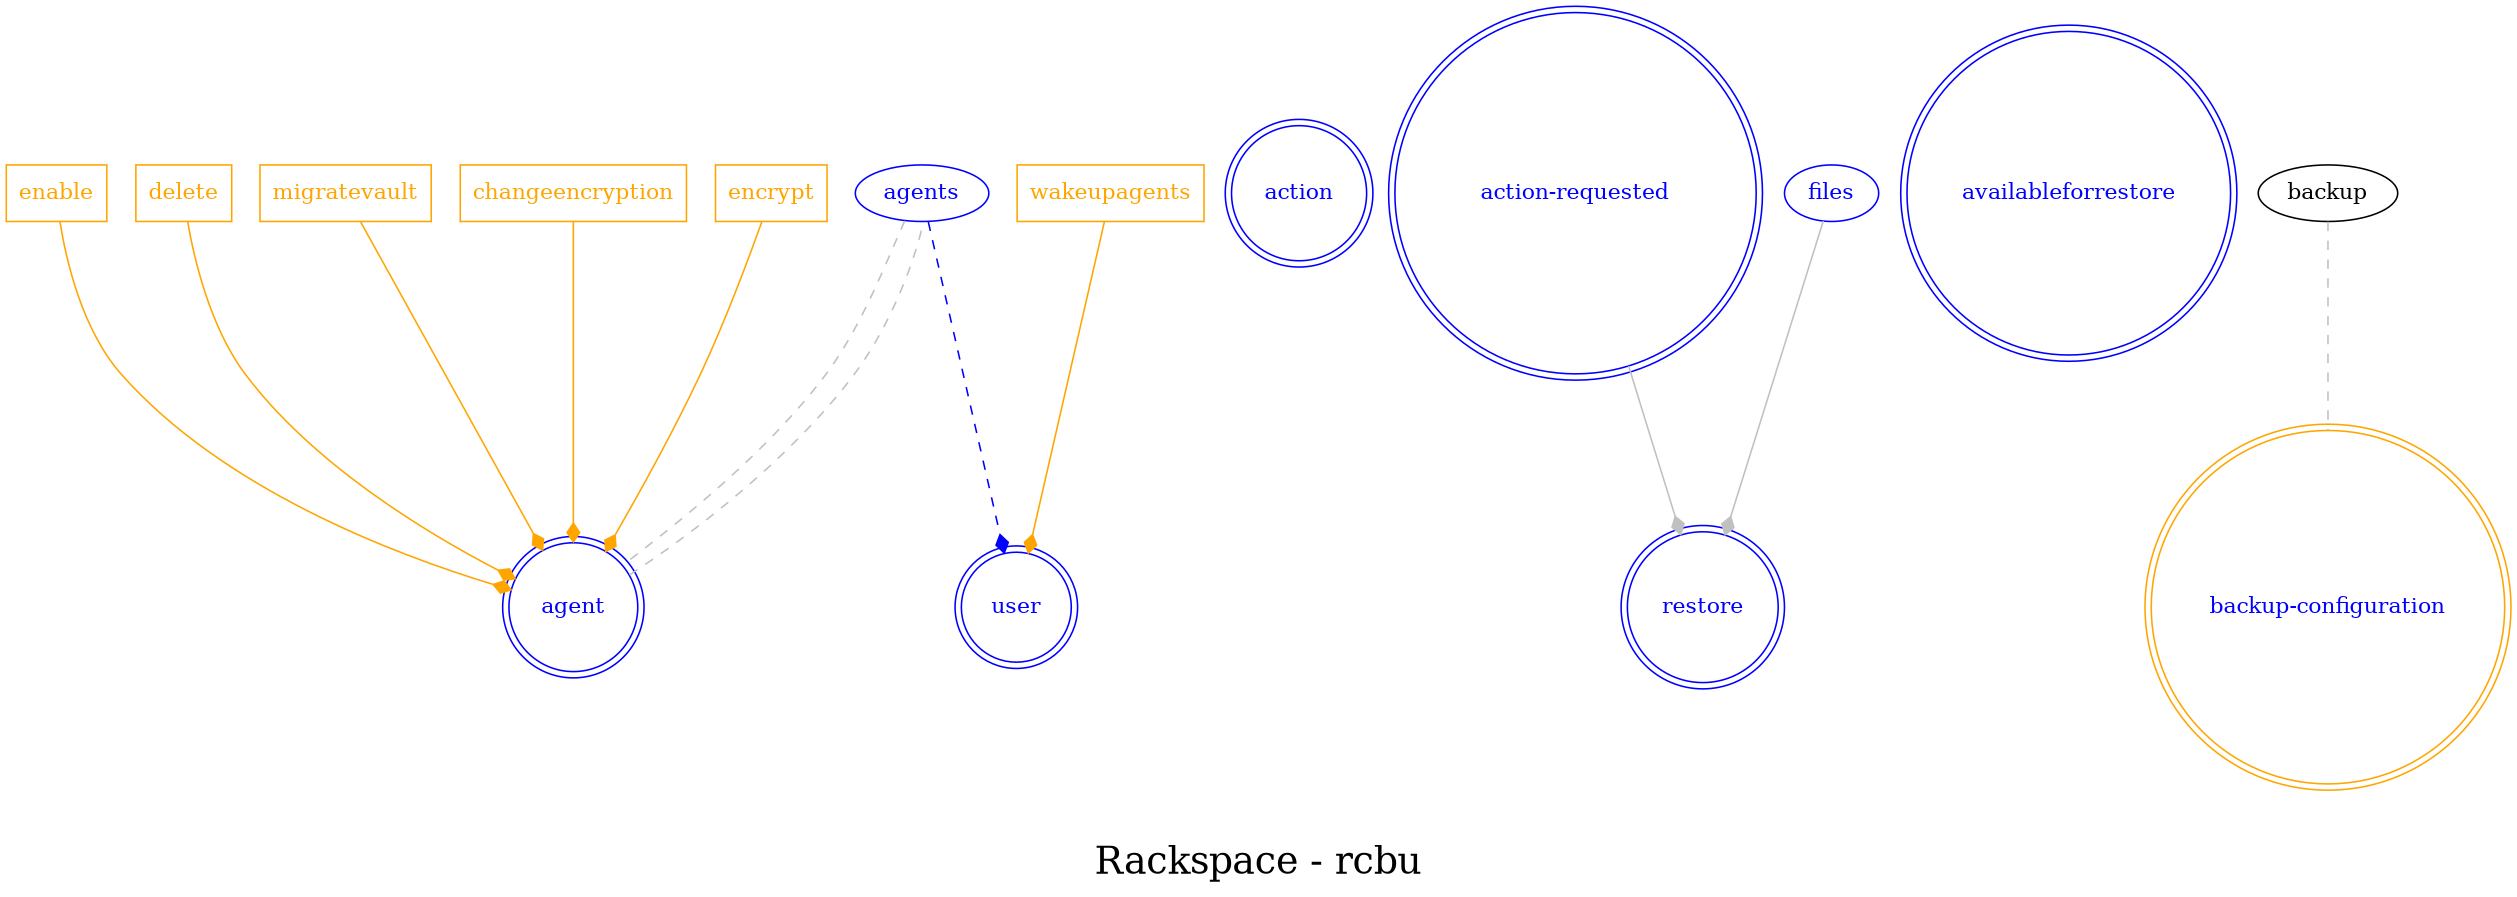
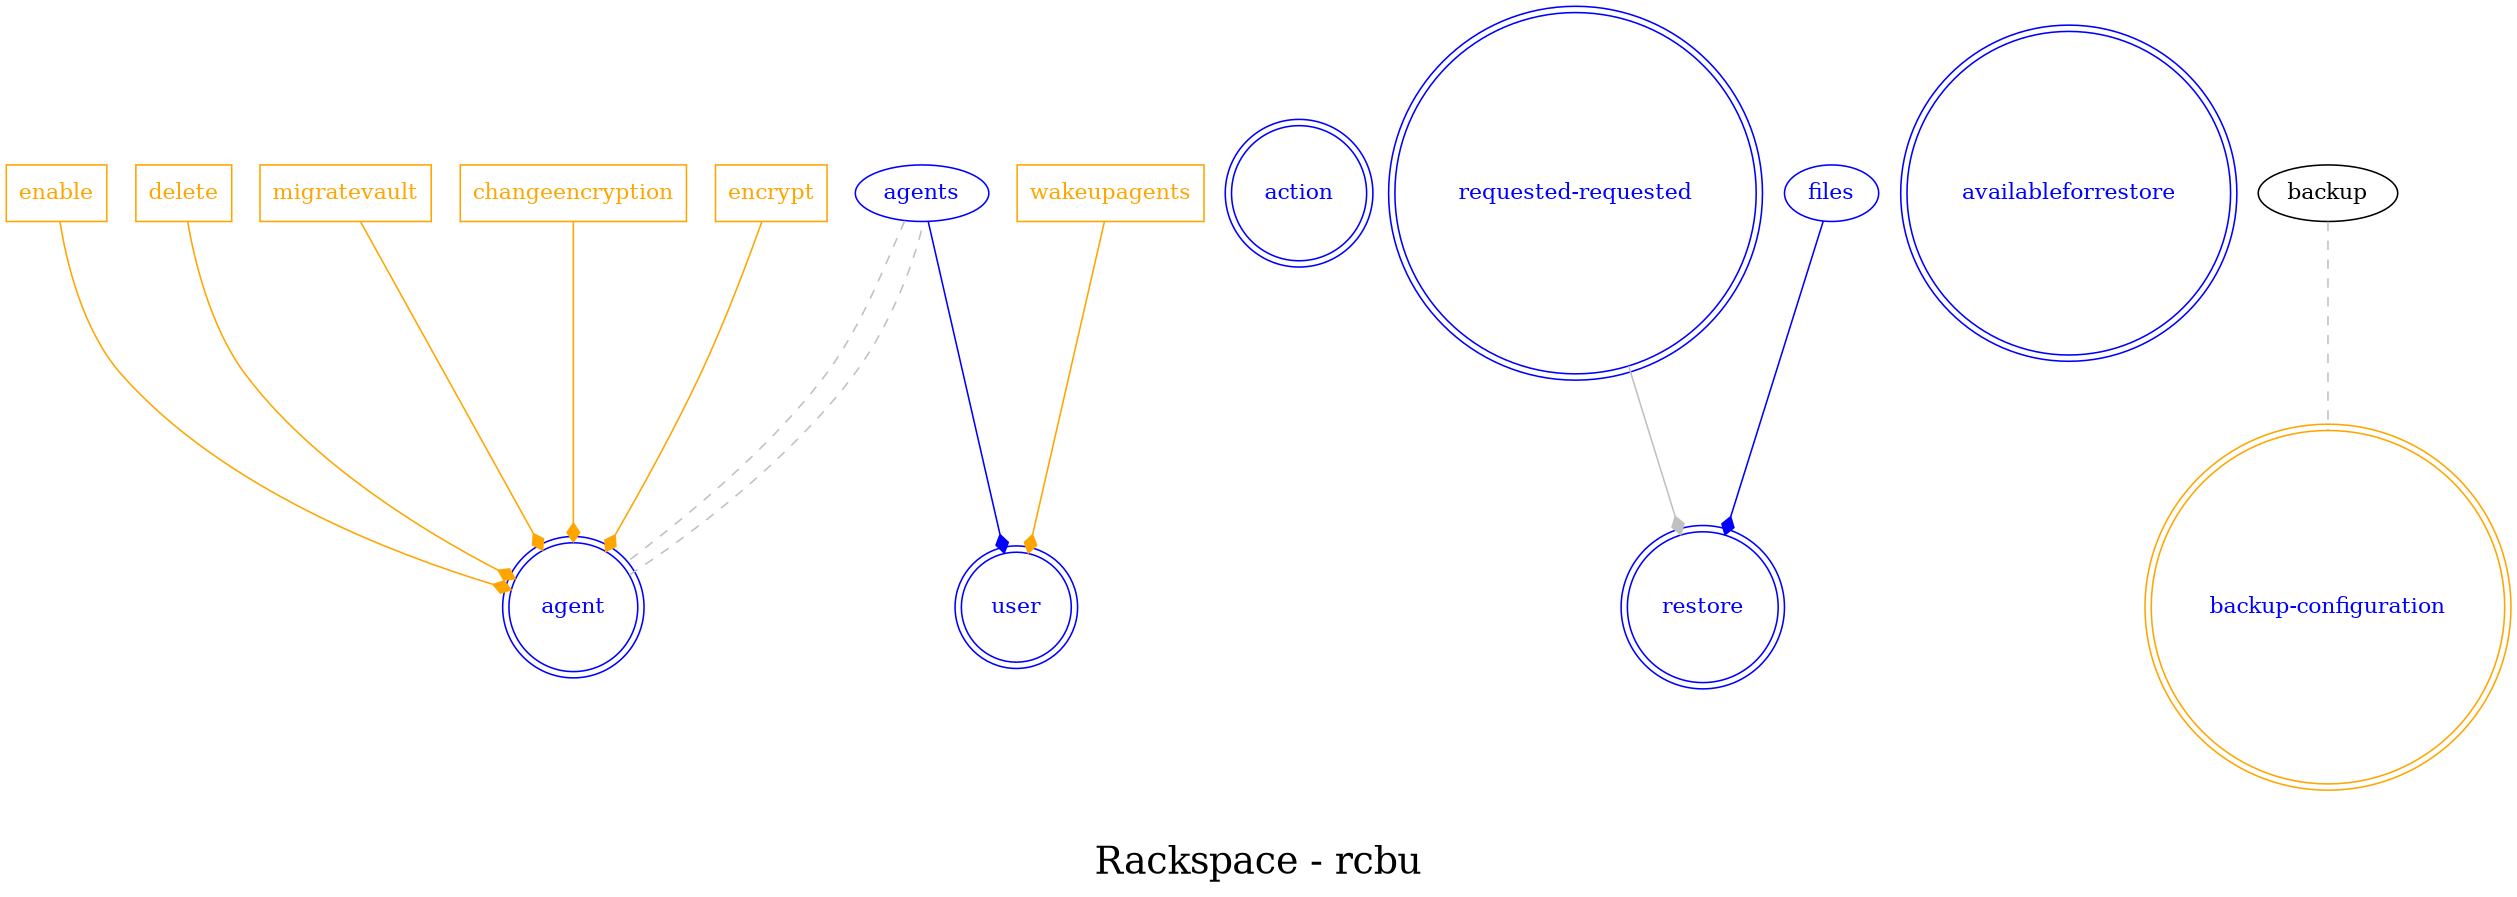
(1576, 193) -> (1576, 193)
(1777, 369) -> (1777, 369)
(964, 378) -> (964, 378)
